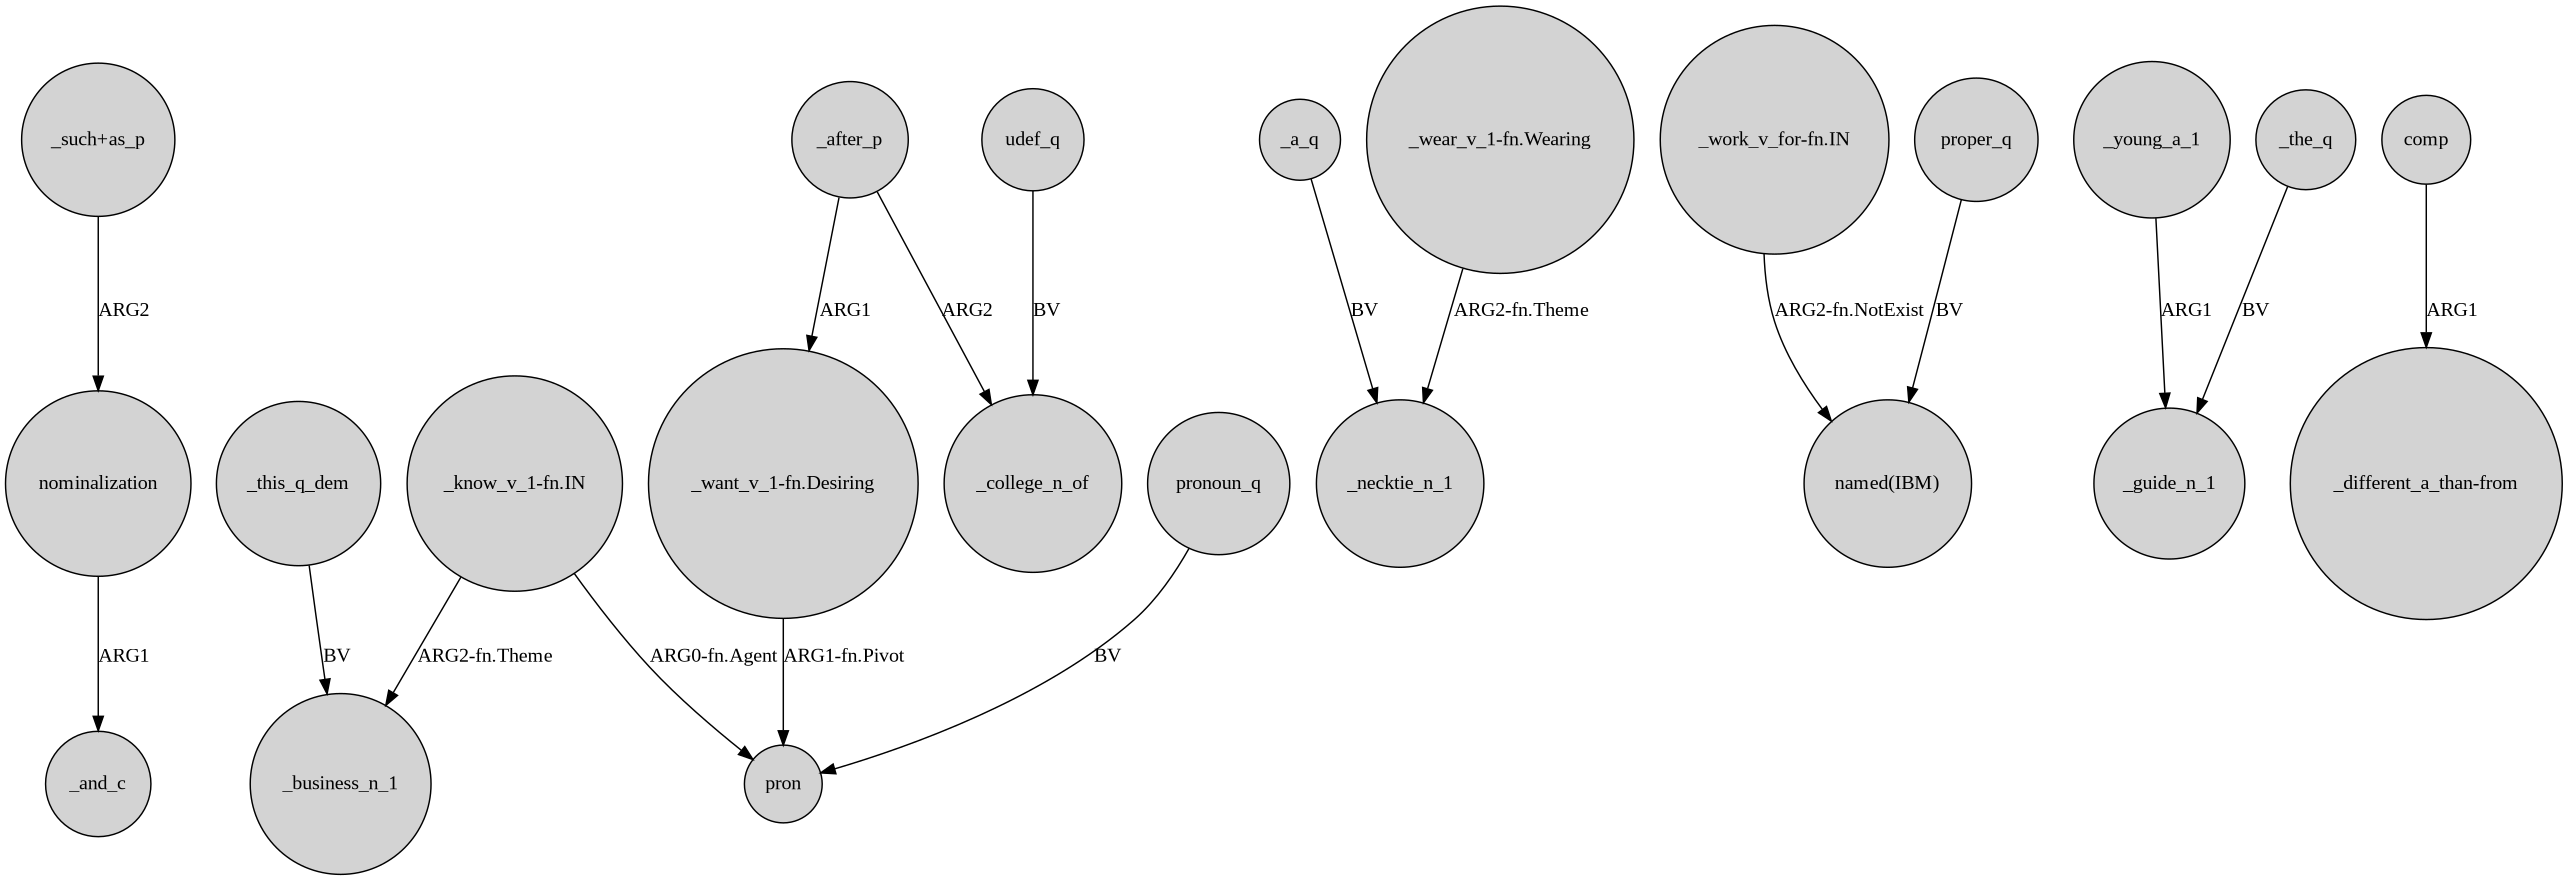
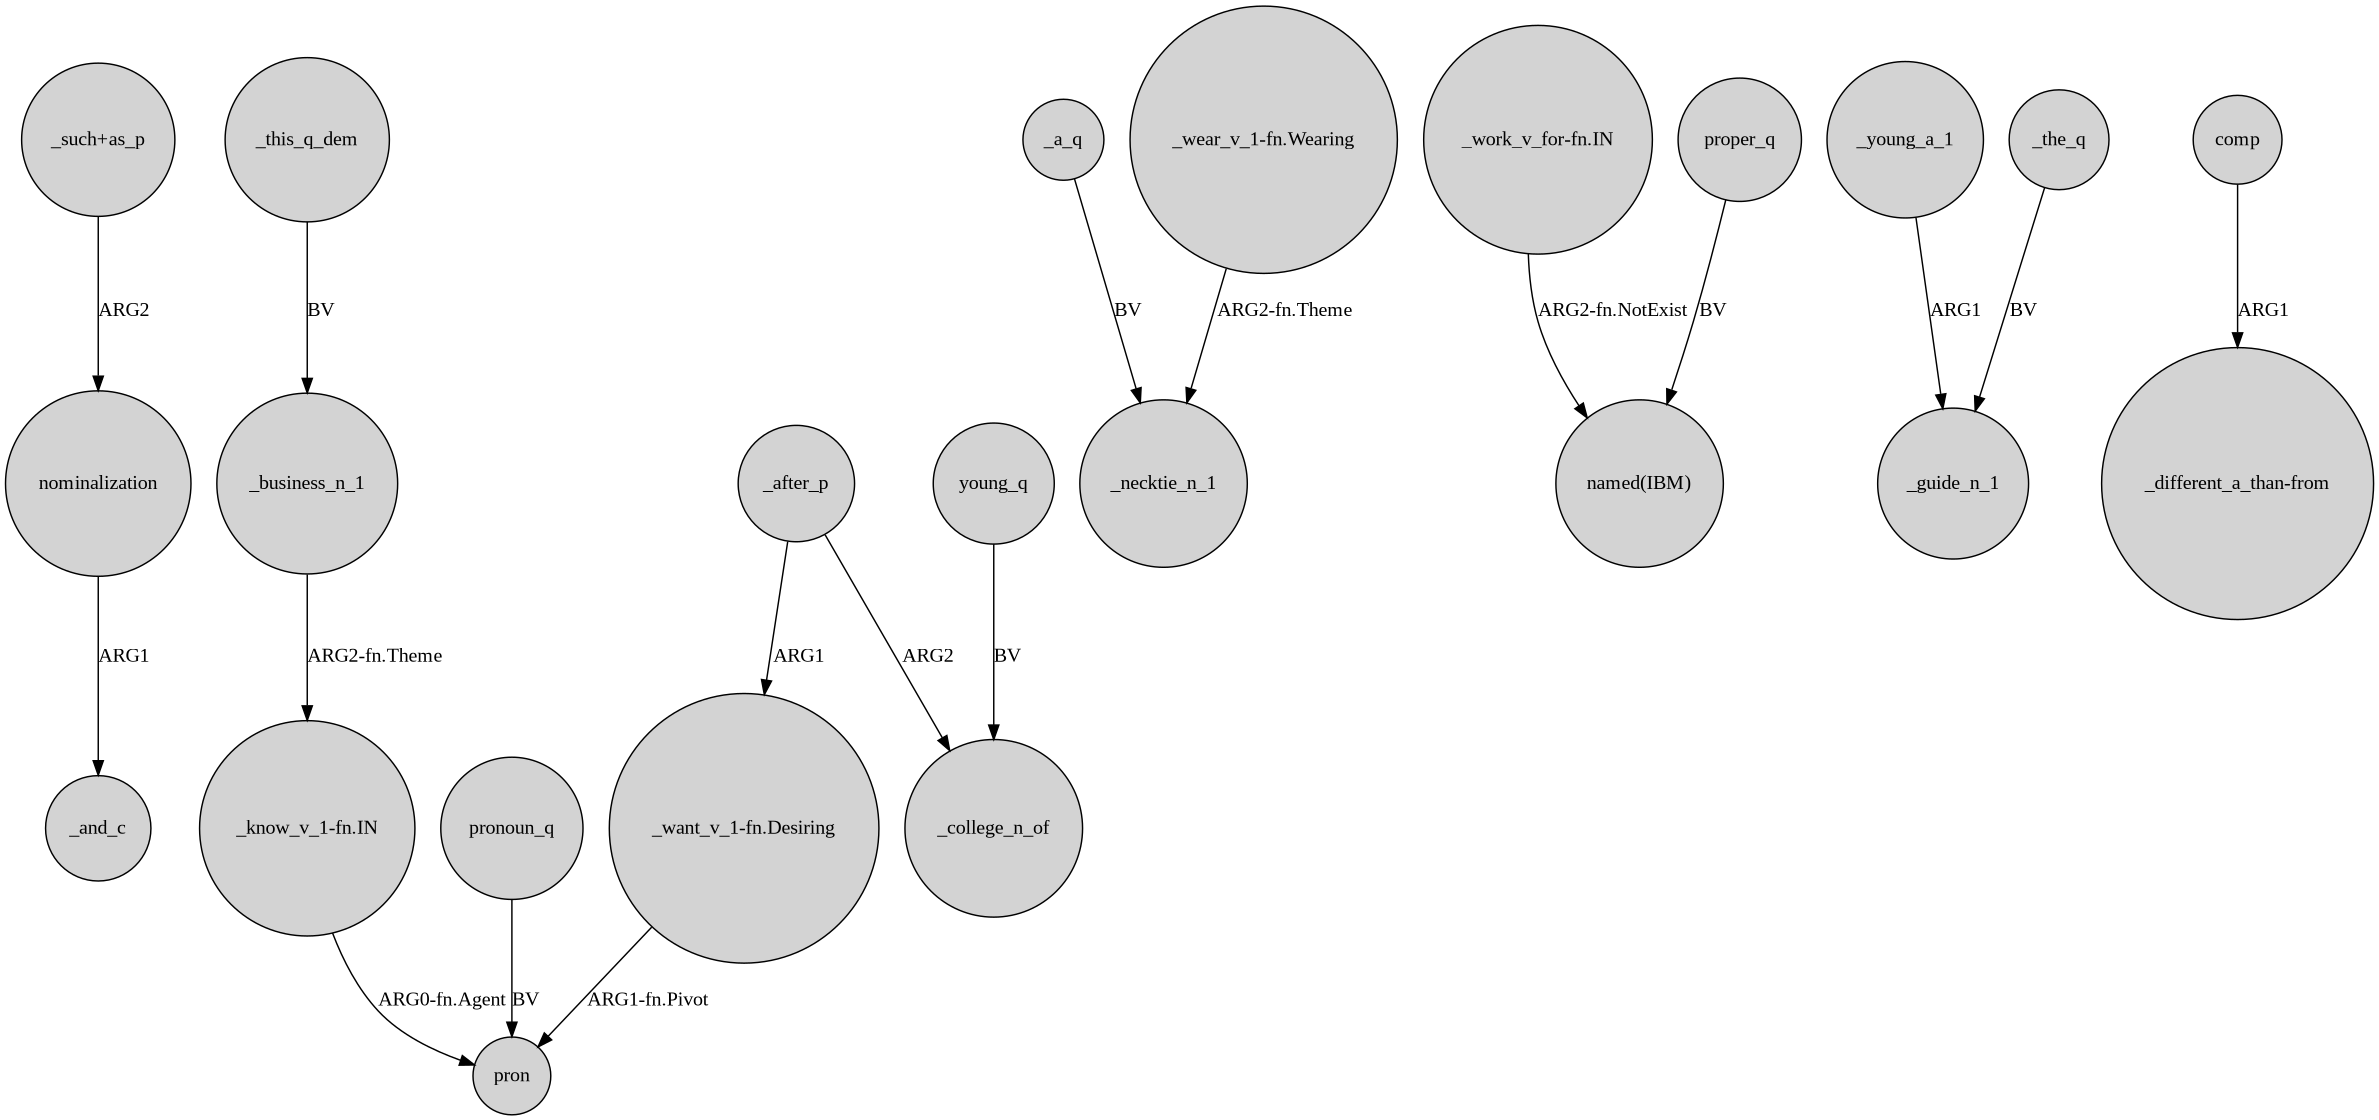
(1033, 140) -> (994, 484)
(427, 635) -> (307, 640)
